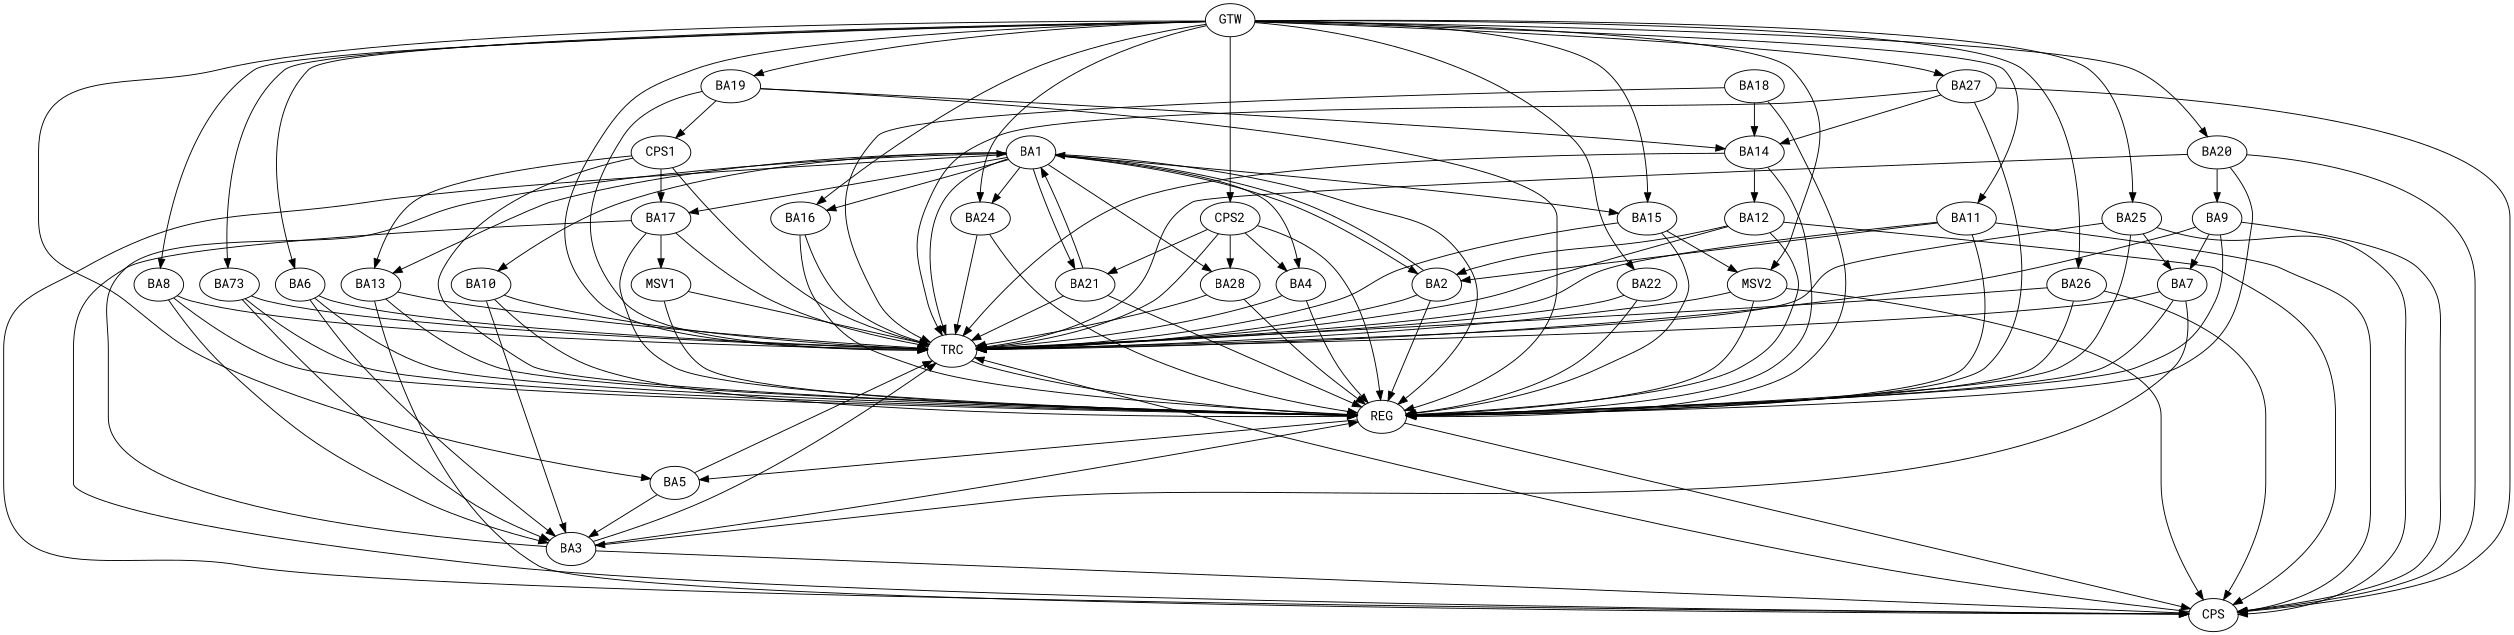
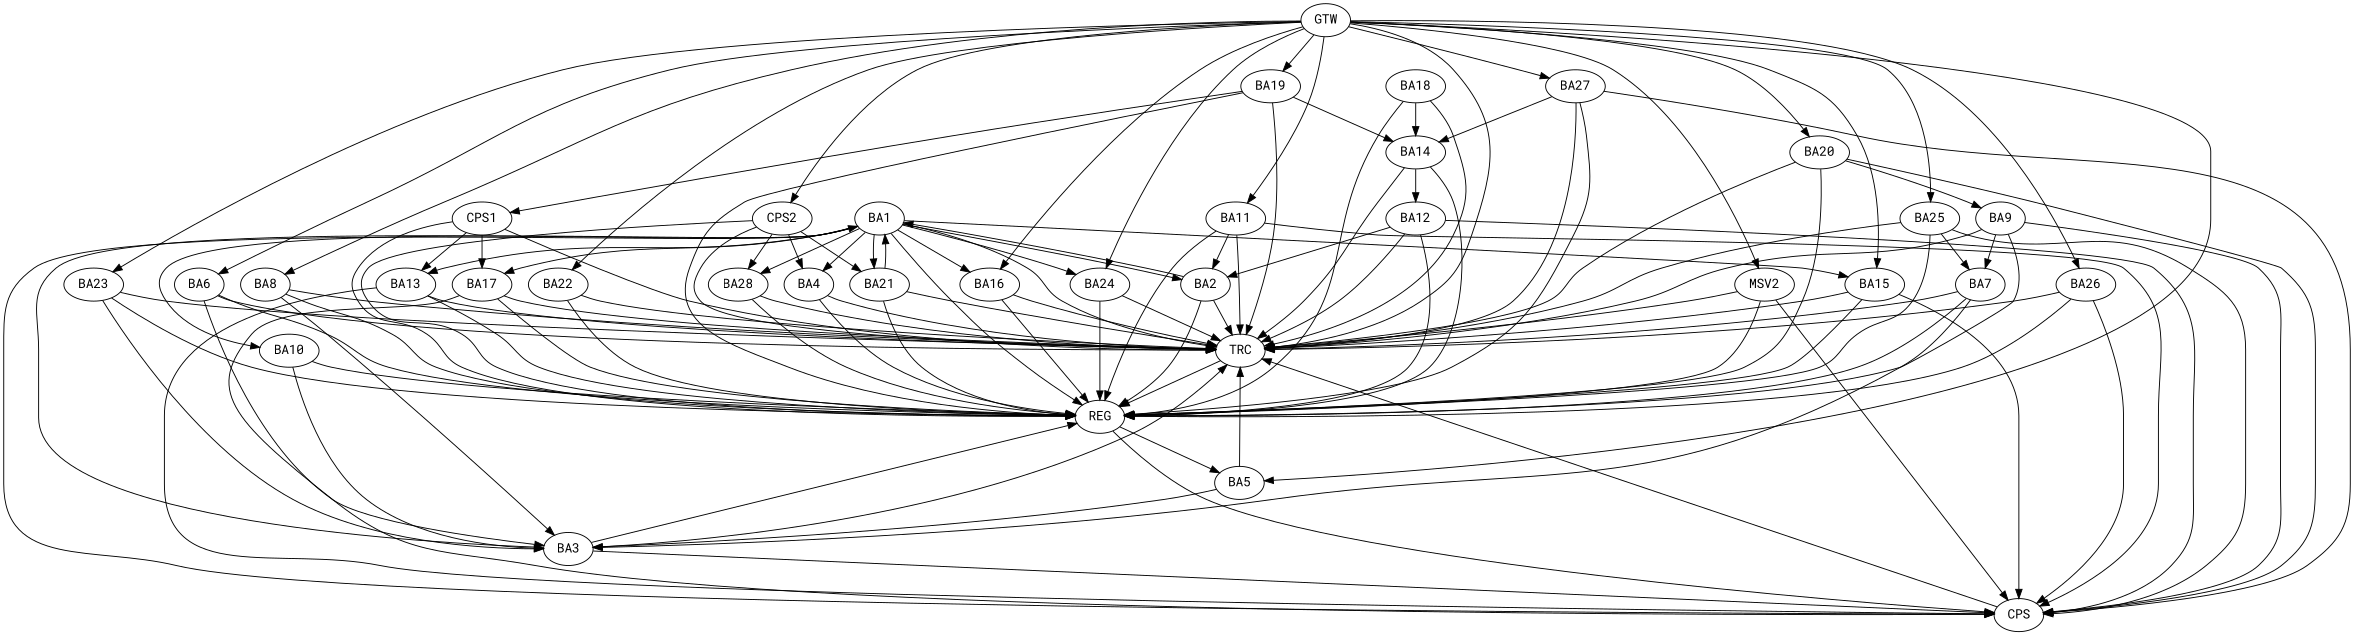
(1692, 246) -> (2018, 412)
(230, 285) -> (94, 285)
(661, 285) -> none
(710, 332) -> none
